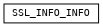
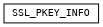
(51, 13) -> (51, 13)
